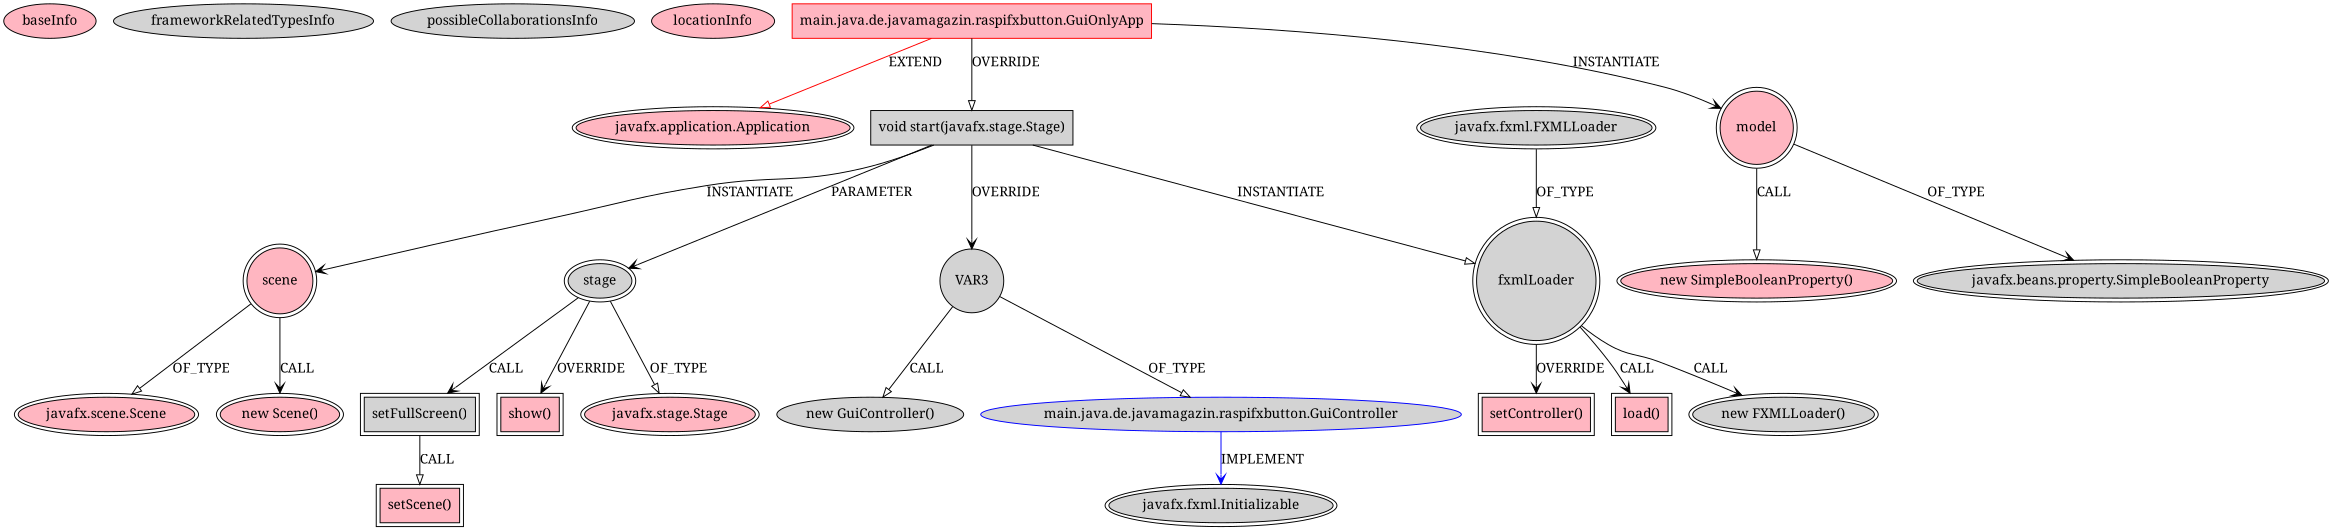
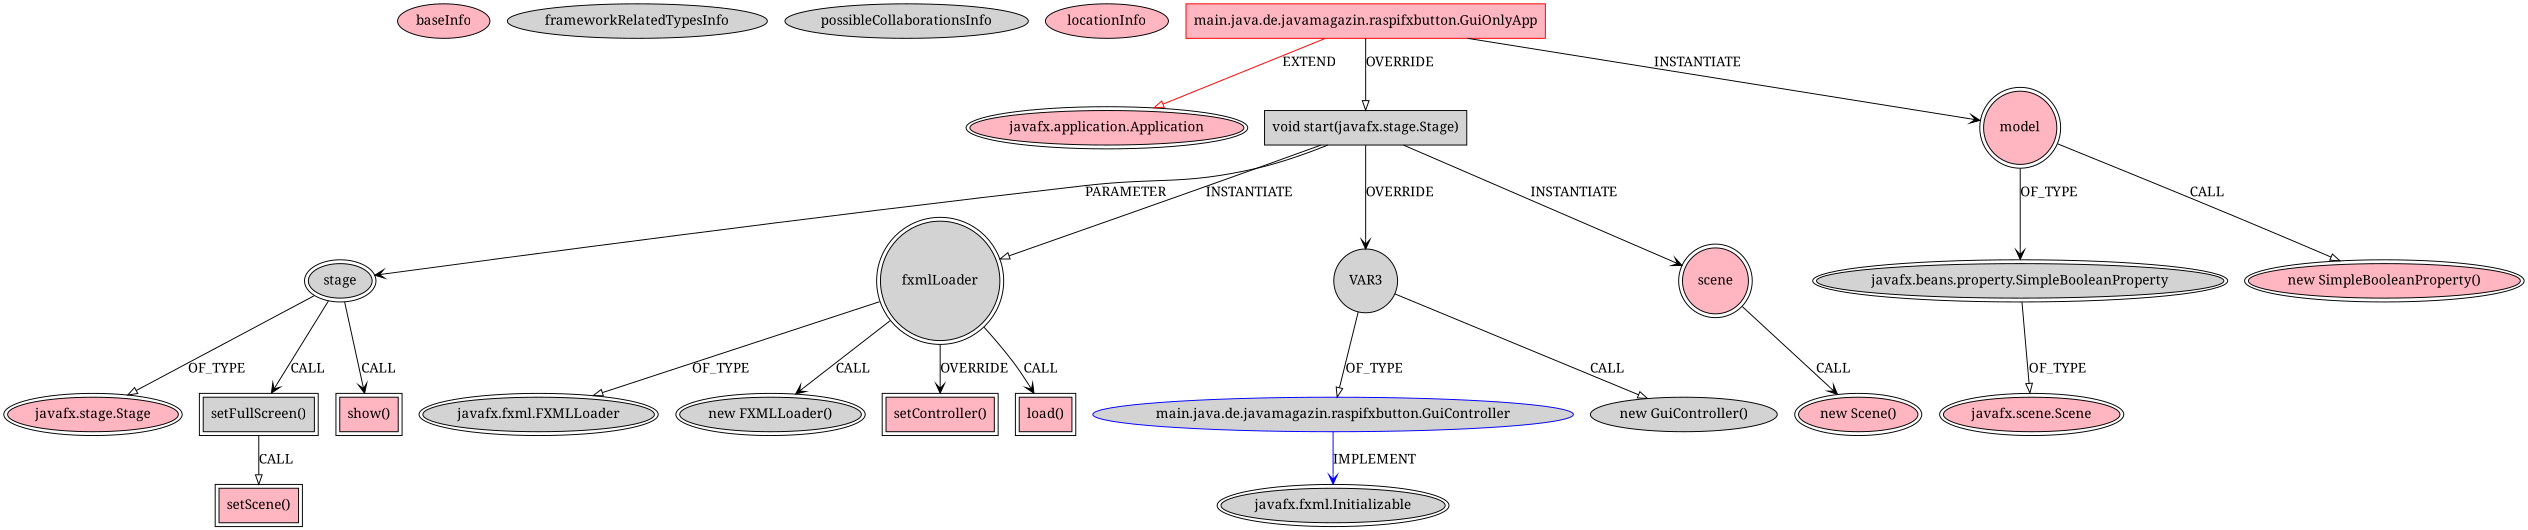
(1536, 178) -> (741, 347)
(195, 346) -> (2026, 343)
(591, 369) -> (379, 369)
